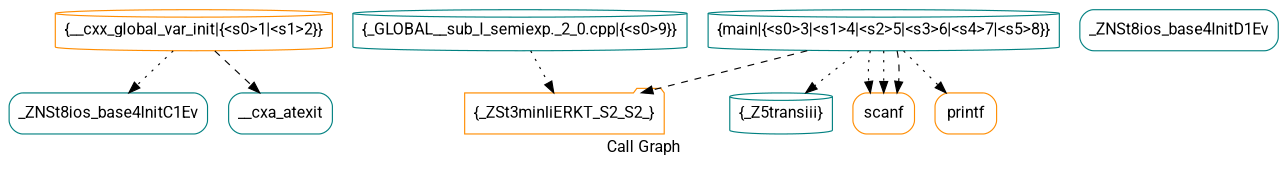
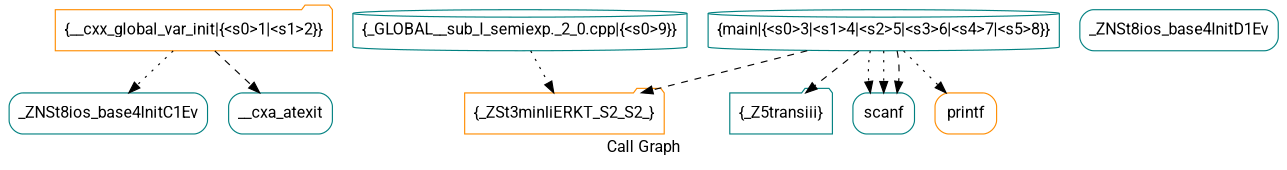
(194, 30) -> (194, 30)
(837, 68) -> (837, 68)
(781, 113) -> (781, 113)
(884, 113) -> (884, 113)
